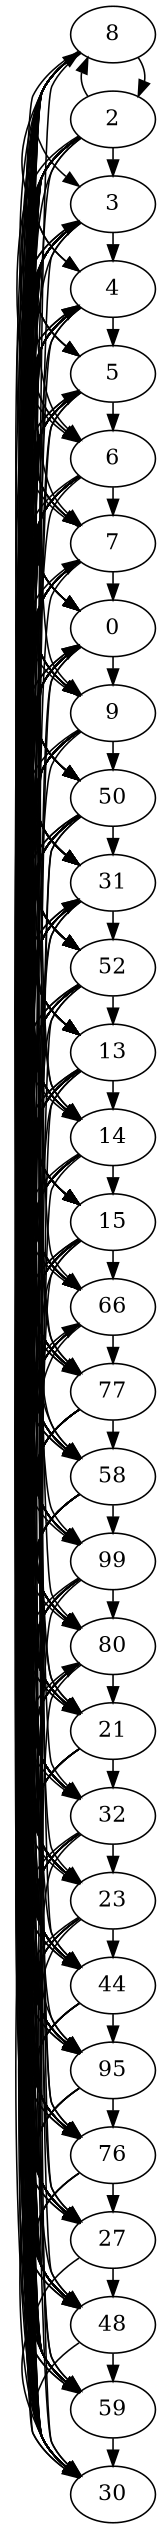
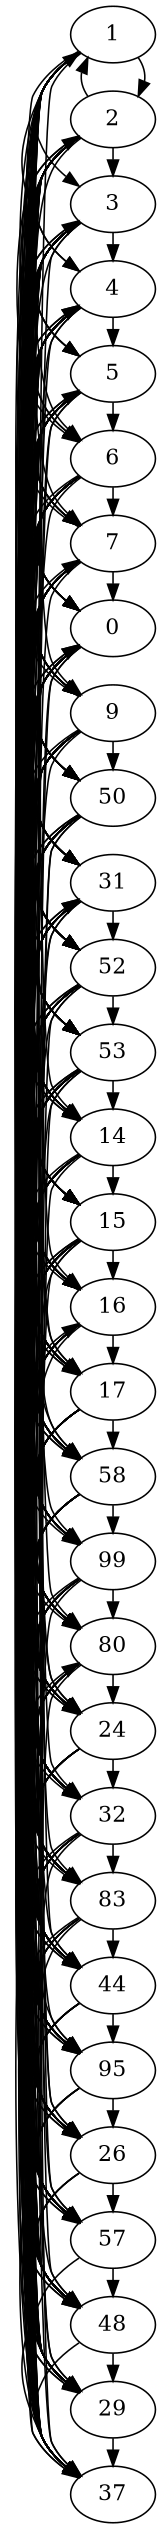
(113, 35) -> (113, 35)
(36, 620) -> (16, 636)
(113, 663) -> none
(113, 832) -> none
(113, 1052) -> (113, 1052)
(113, 1307) -> (113, 1307)
(113, 1392) -> (113, 1392)
(113, 1731) -> (113, 1731)
(113, 1901) -> (113, 1901)
(113, 2155) -> (113, 2155)
(113, 2240) -> (113, 2240)
(113, 2410) -> (113, 2410)
(113, 2494) -> (113, 2494)
